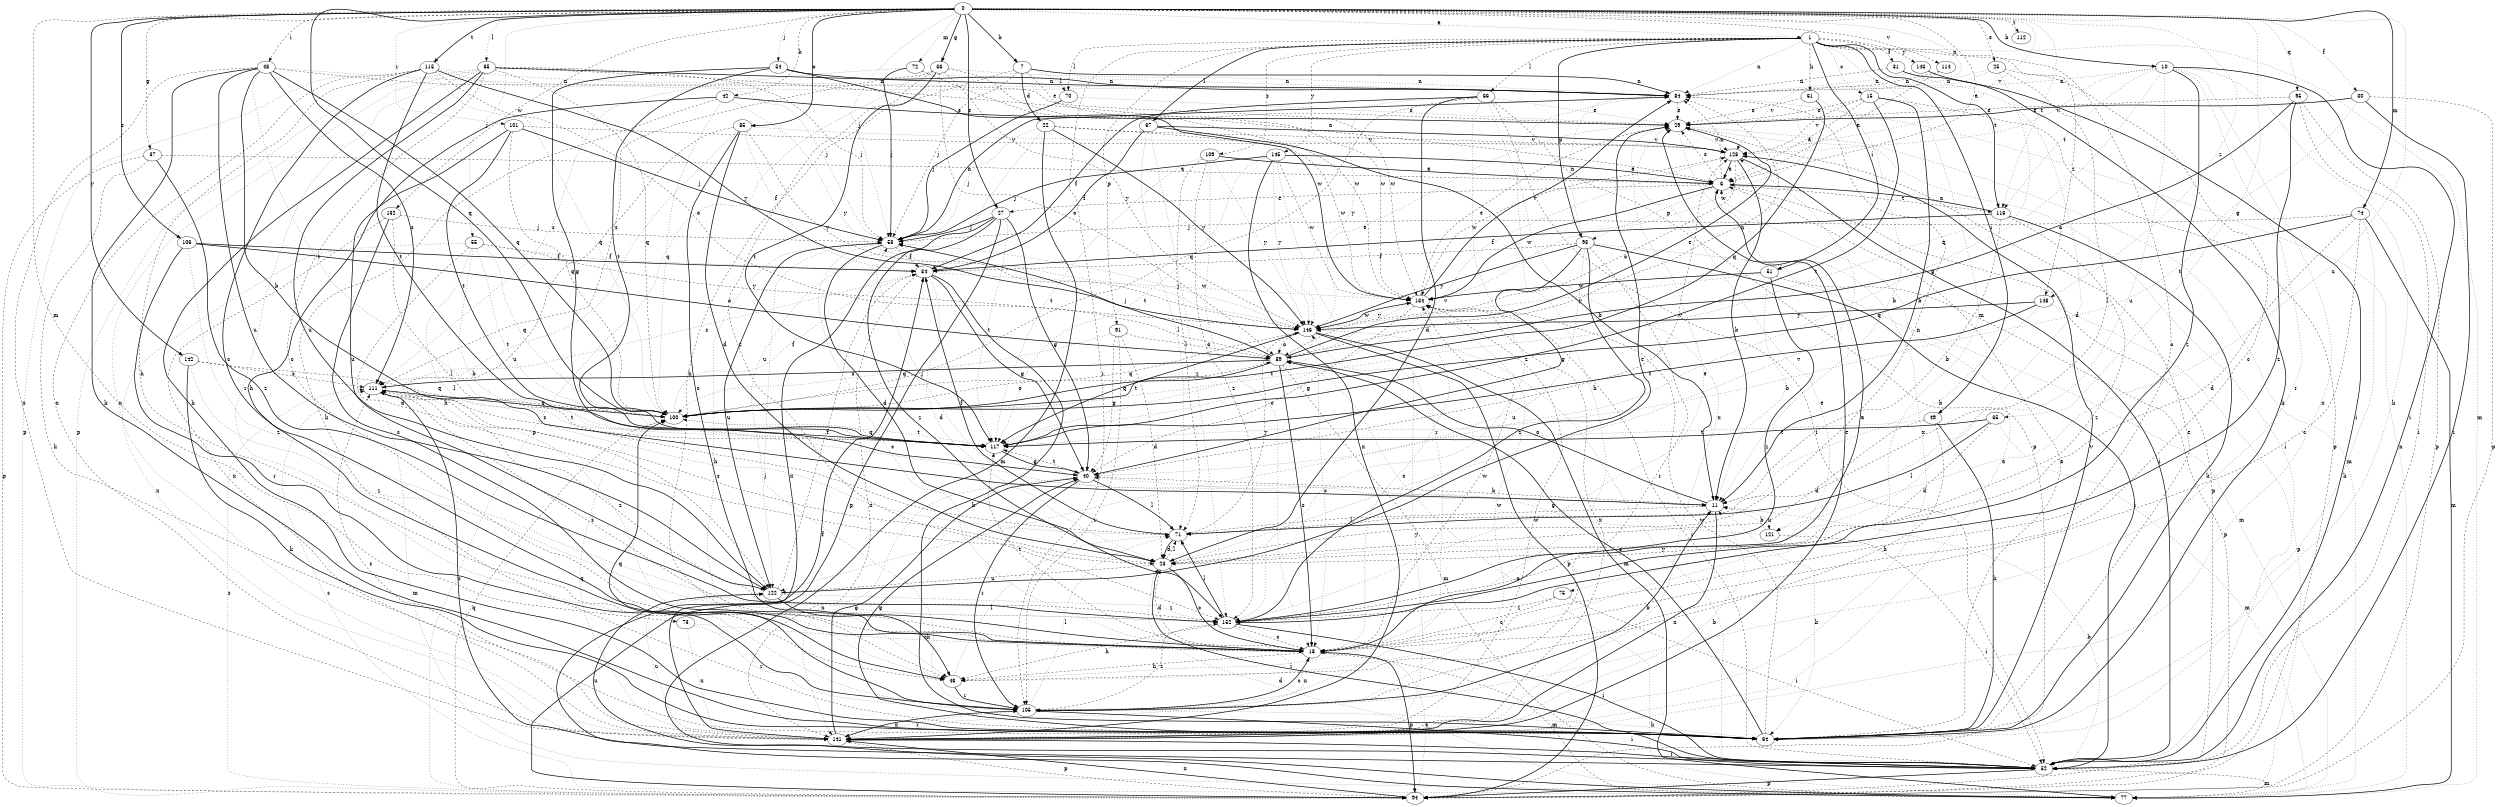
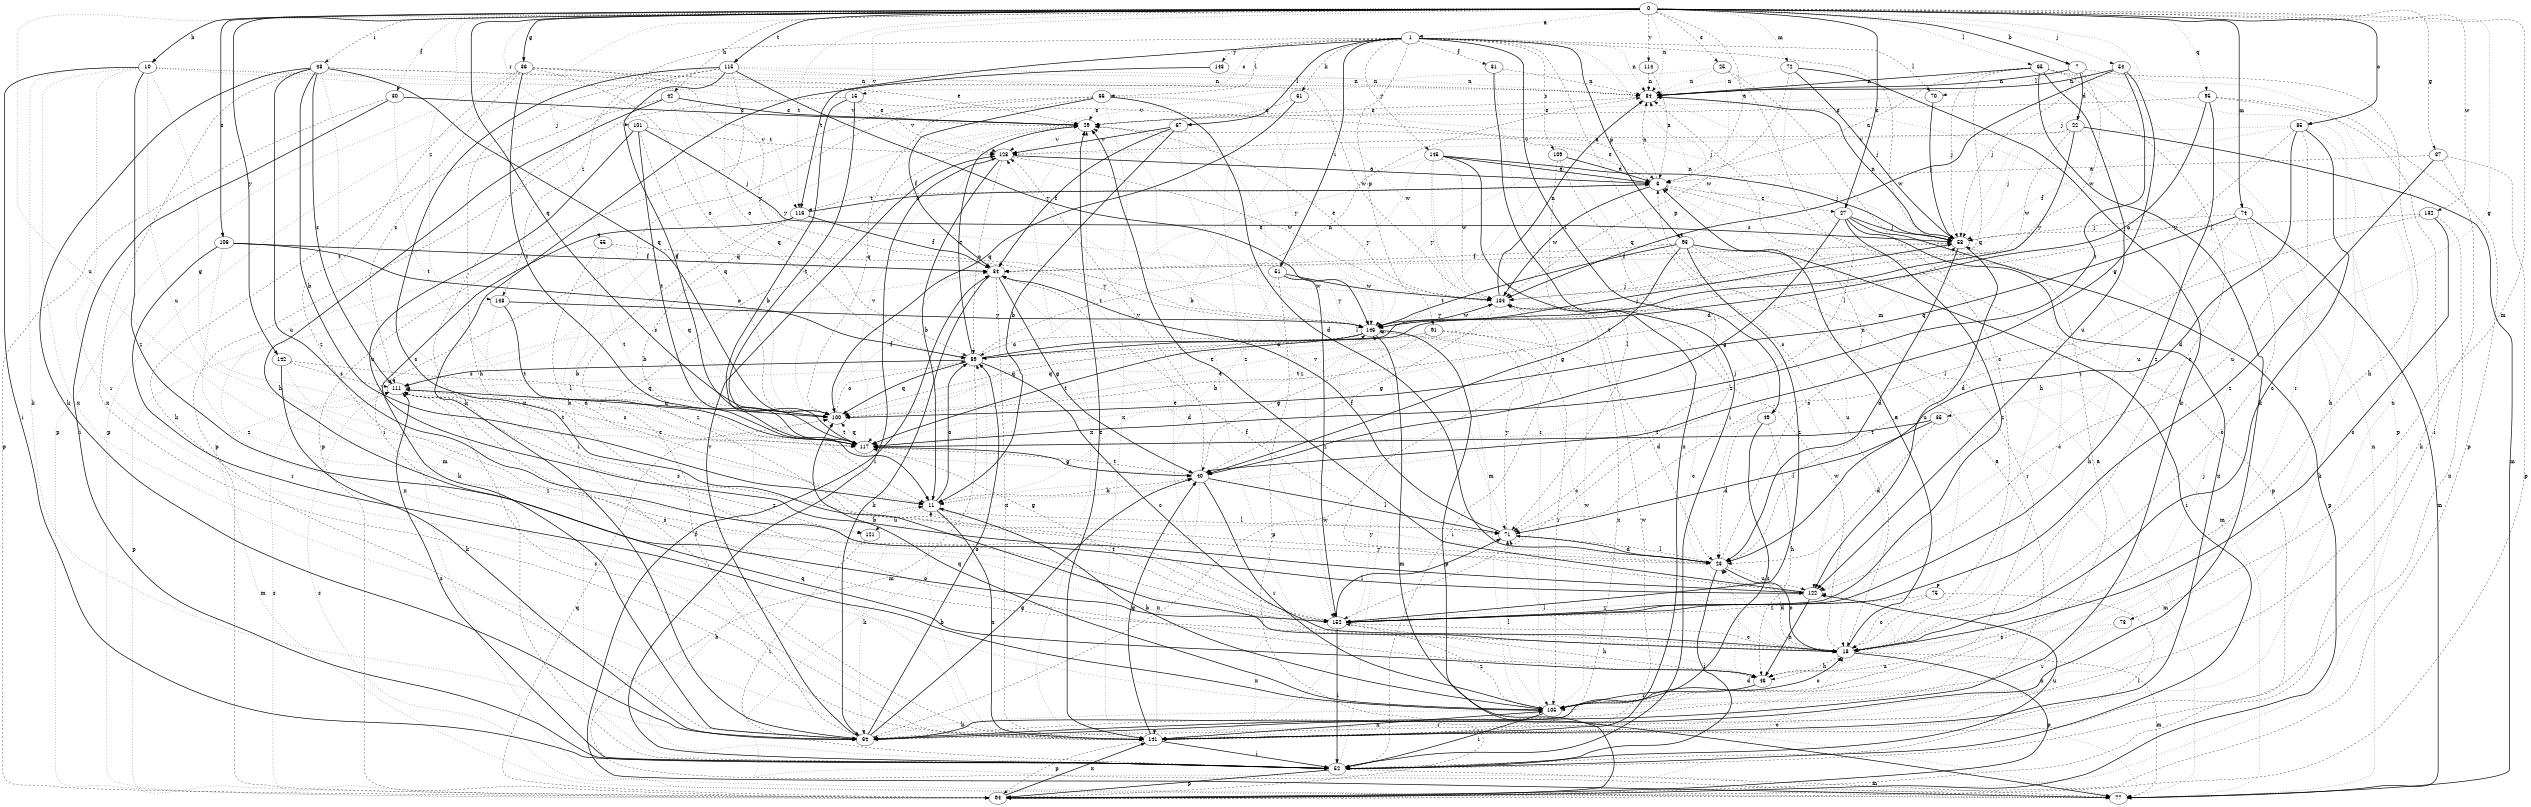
(2021, 38) -> none
(1535, 199) -> (1553, 199)
(2478, 313) -> (1517, 698)
none -> (1899, 698)
